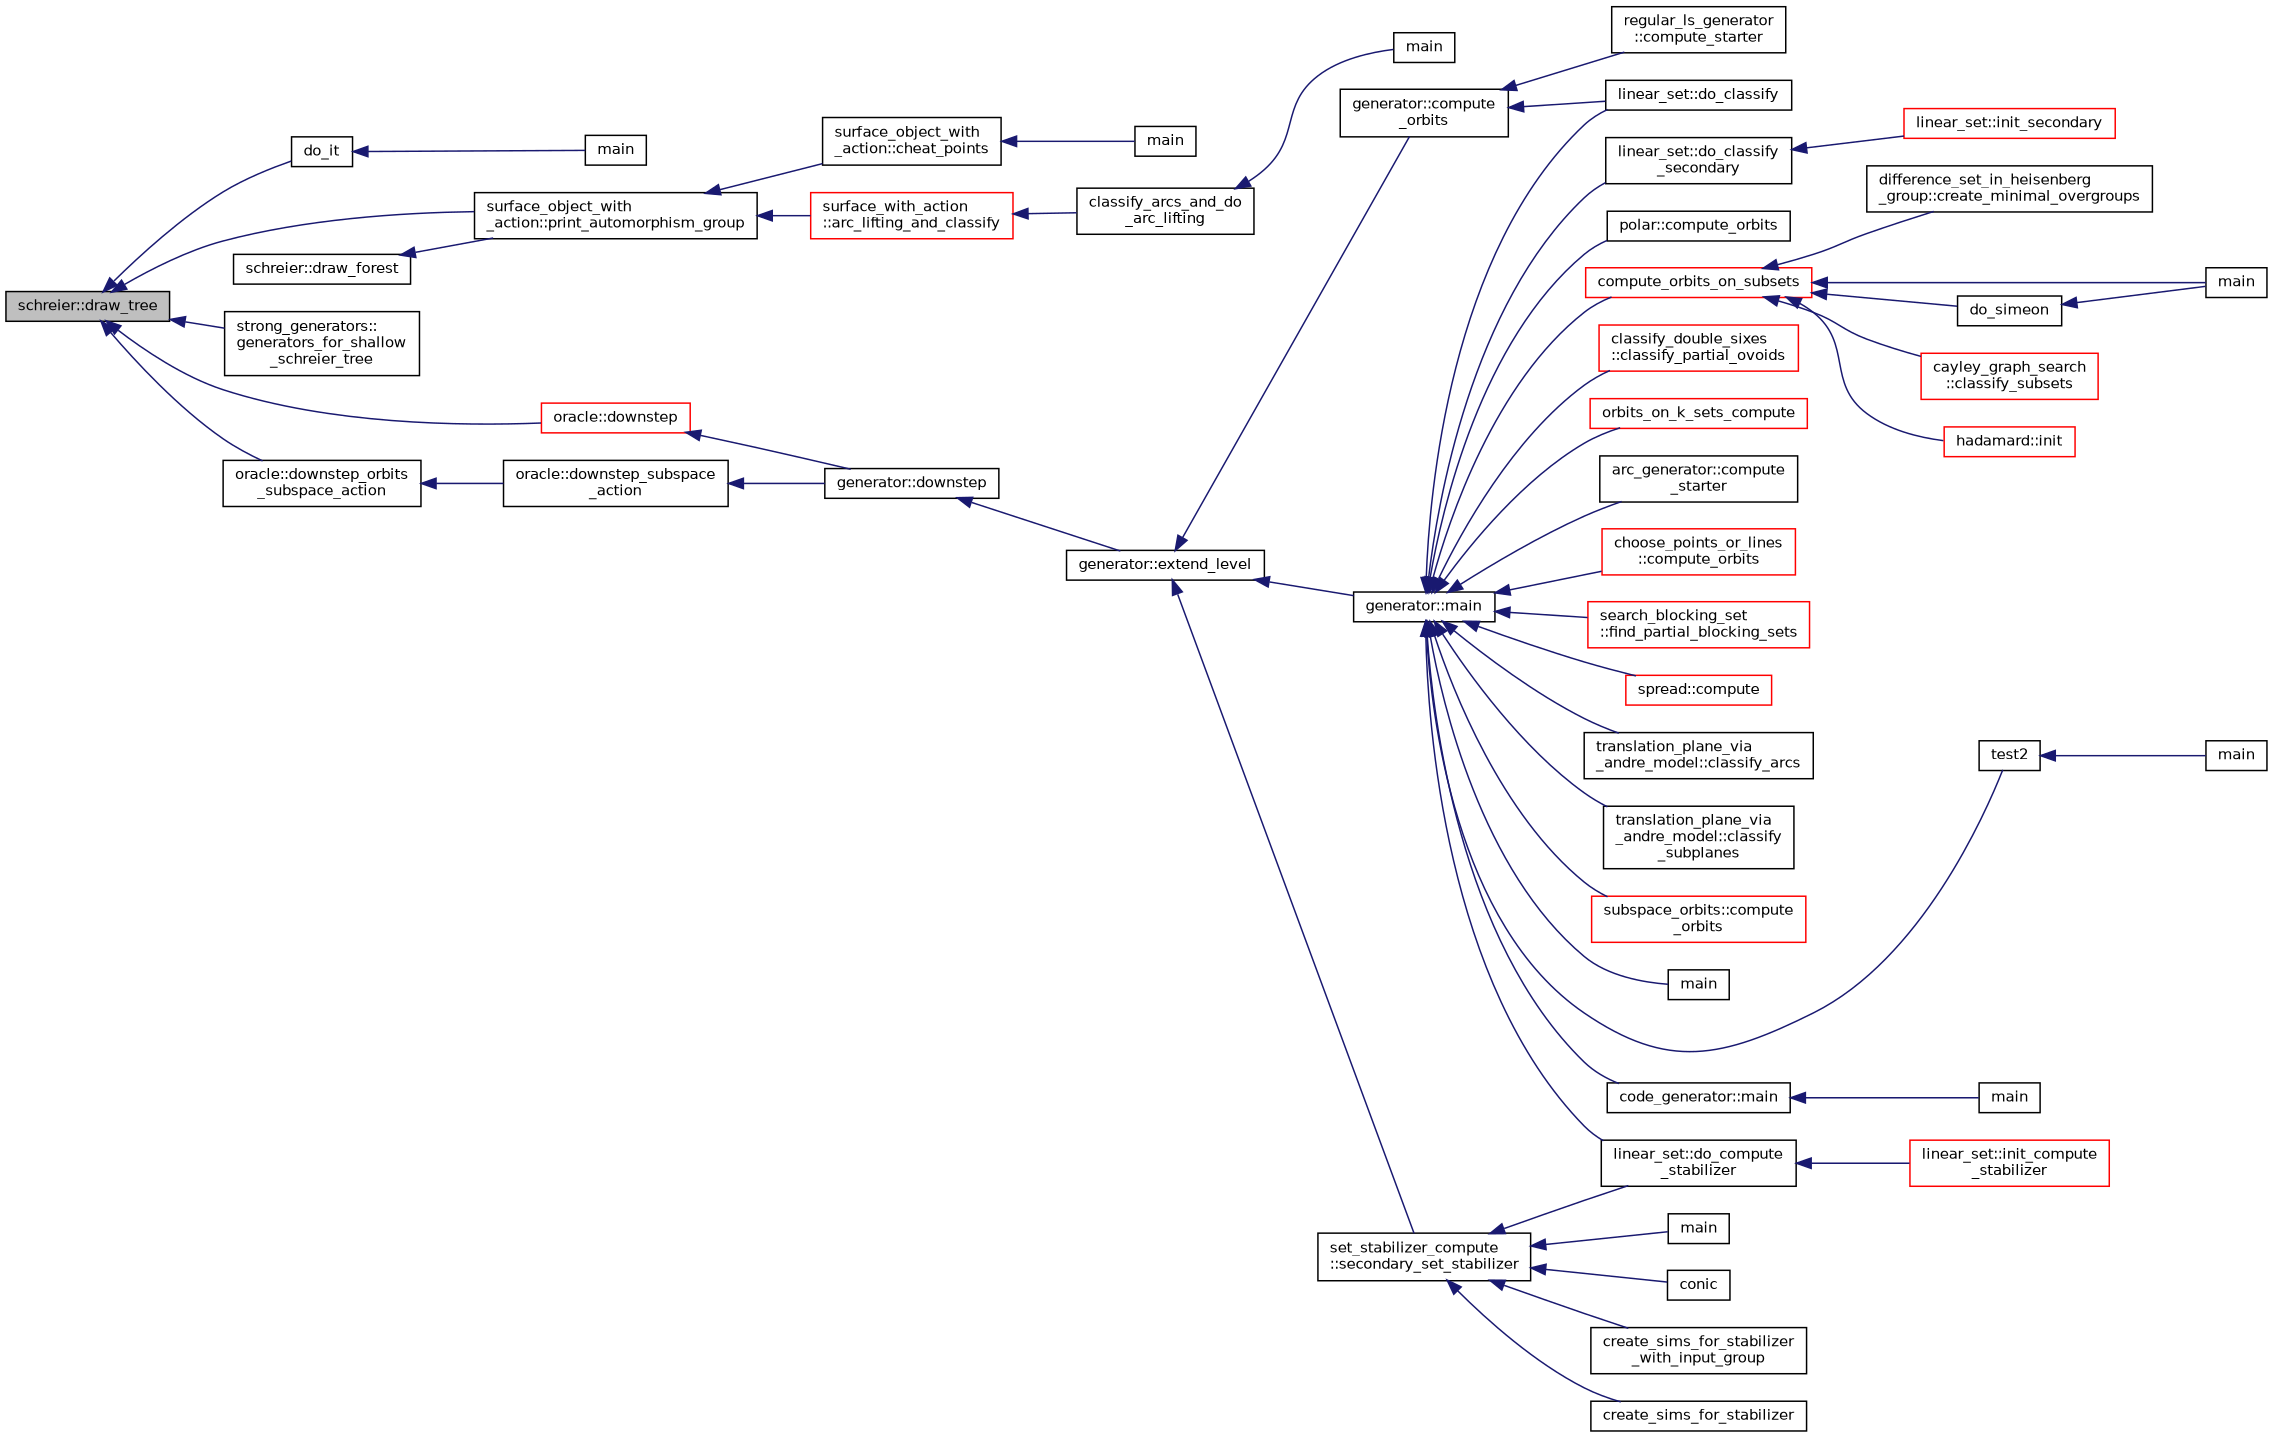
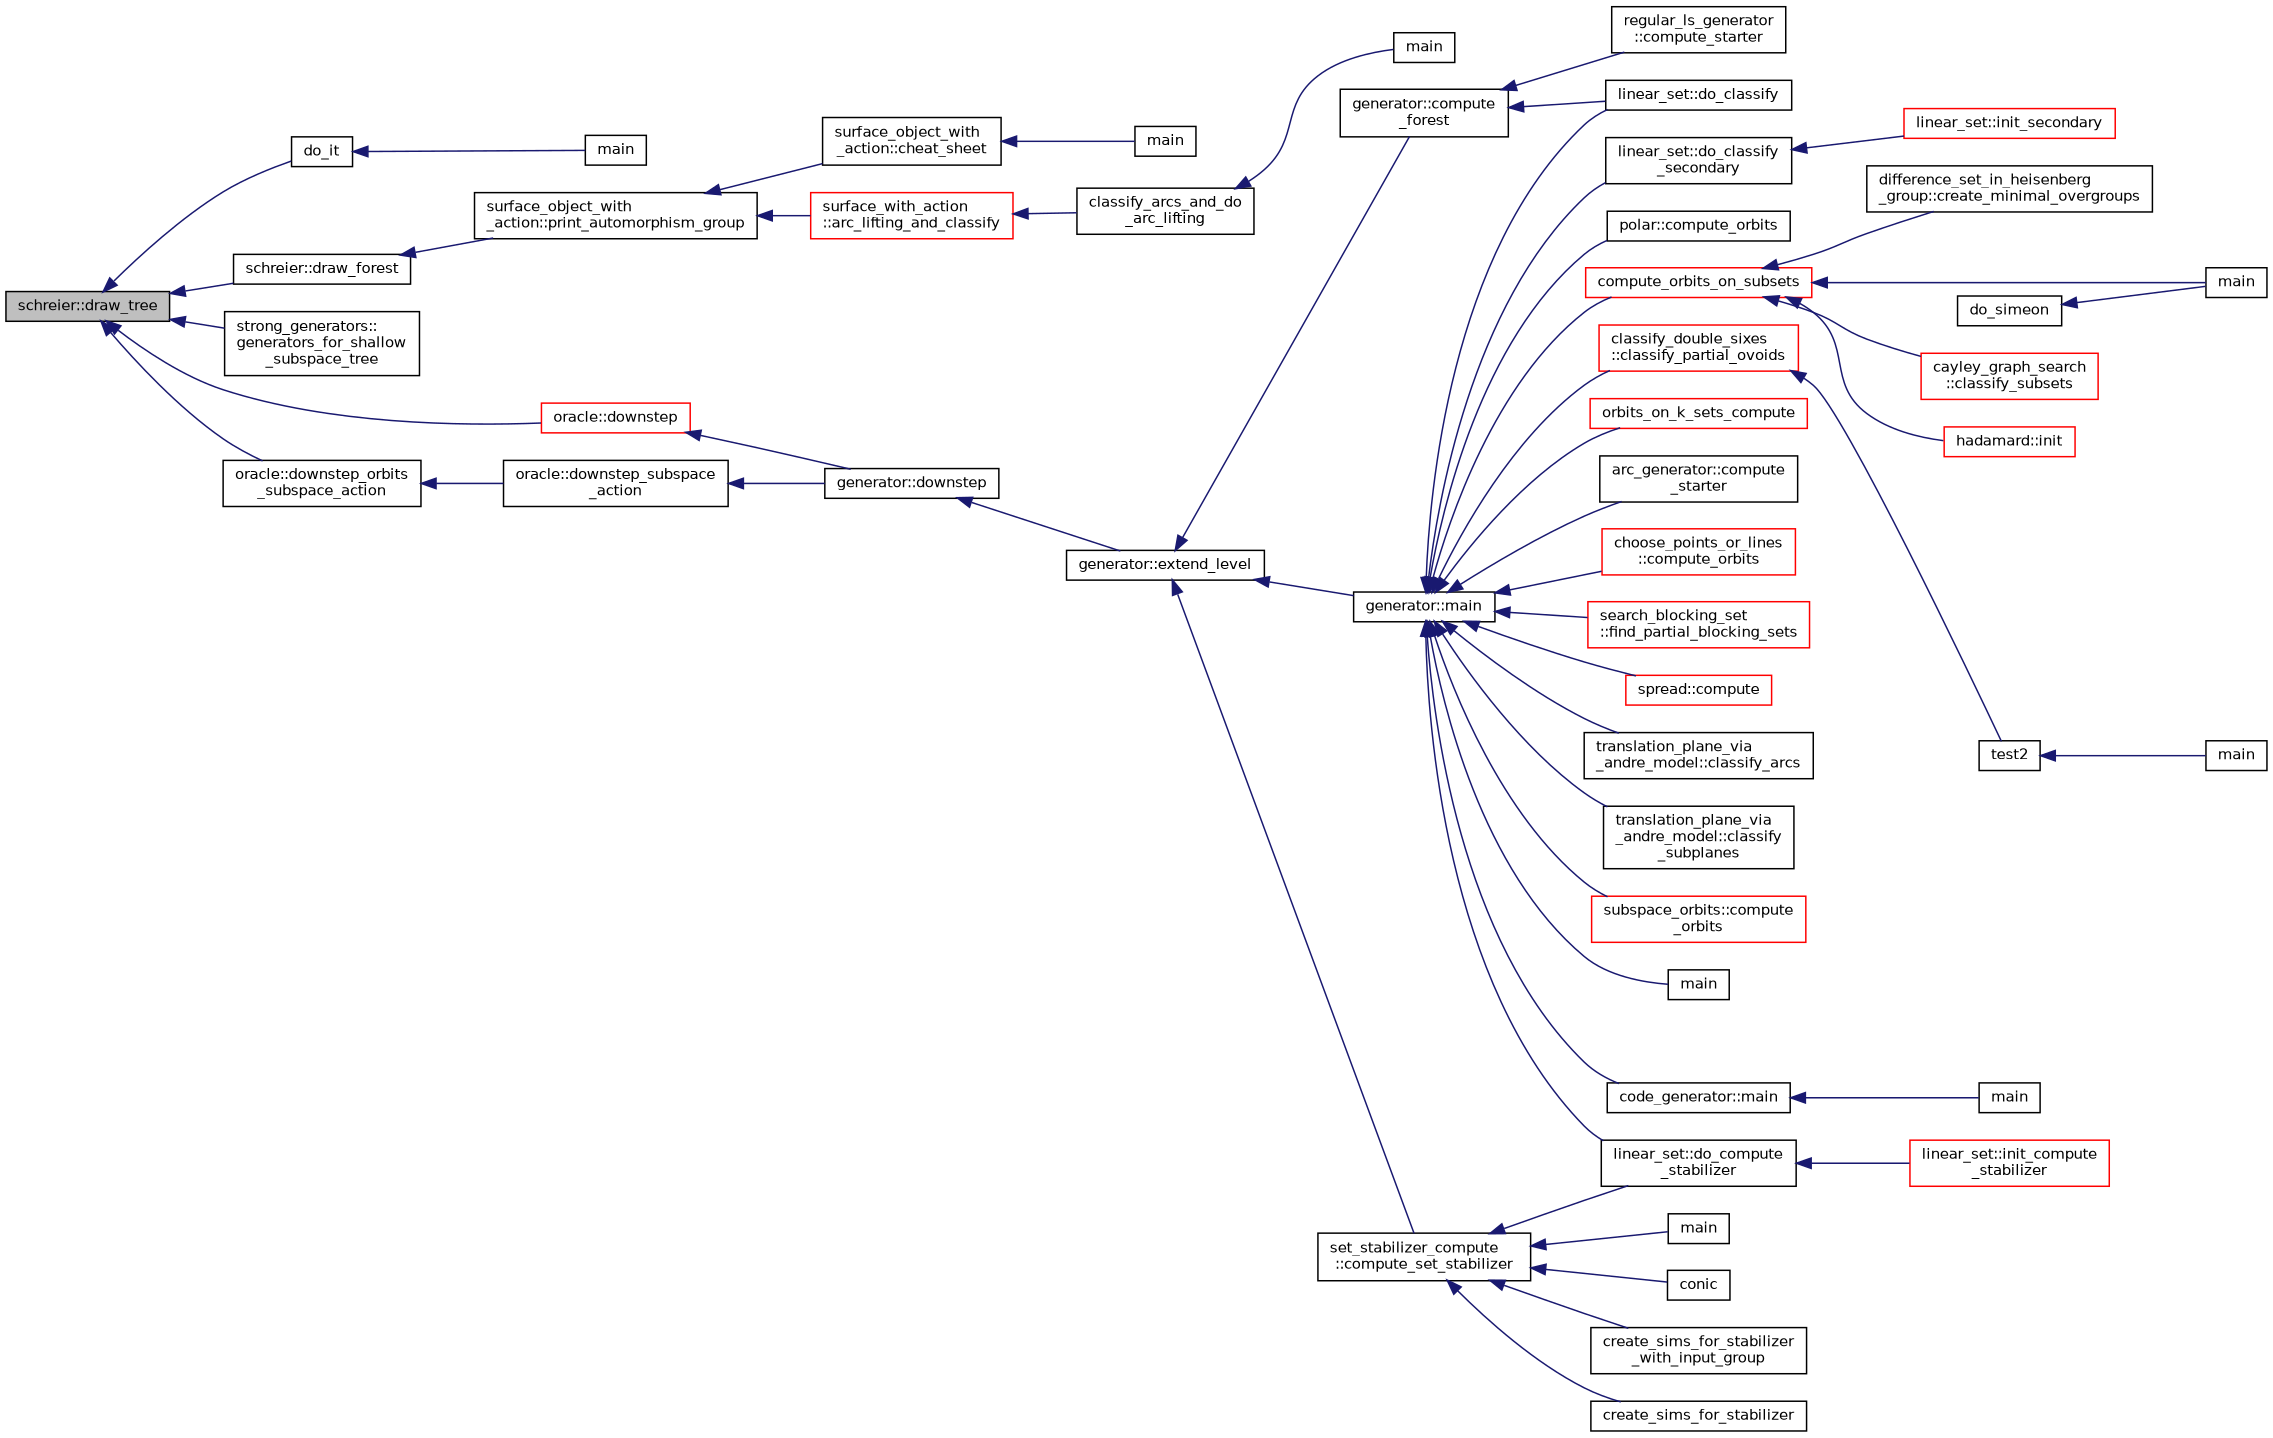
(1424, 113) -> (1424, 113)
(912, 141) -> (912, 141)
(294, 226) -> (209, 287)
(1892, 300) -> none
(322, 344) -> (322, 344)
(1645, 1044) -> (1910, 555)
(1424, 1257) -> (1424, 1257)
